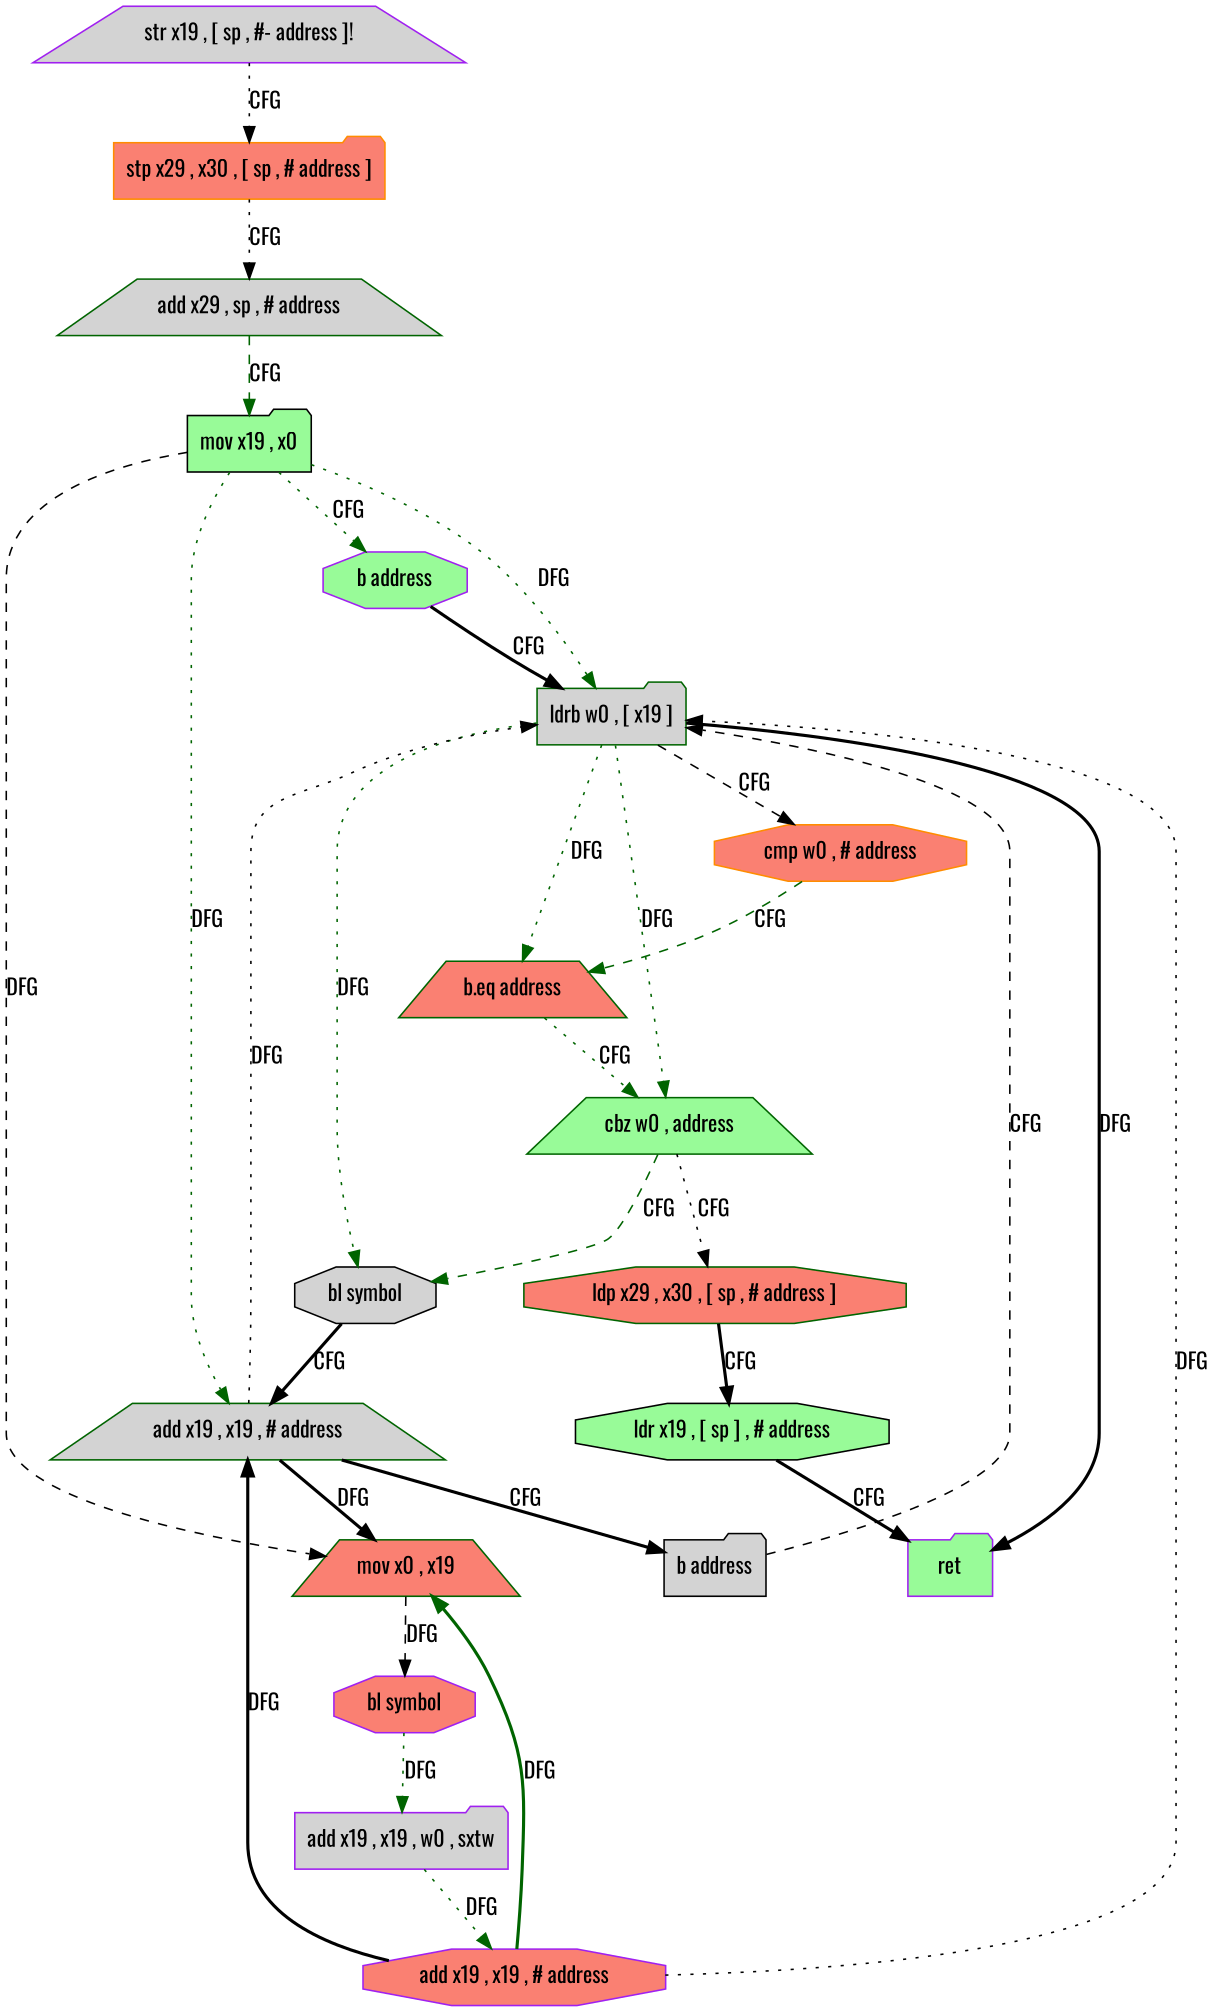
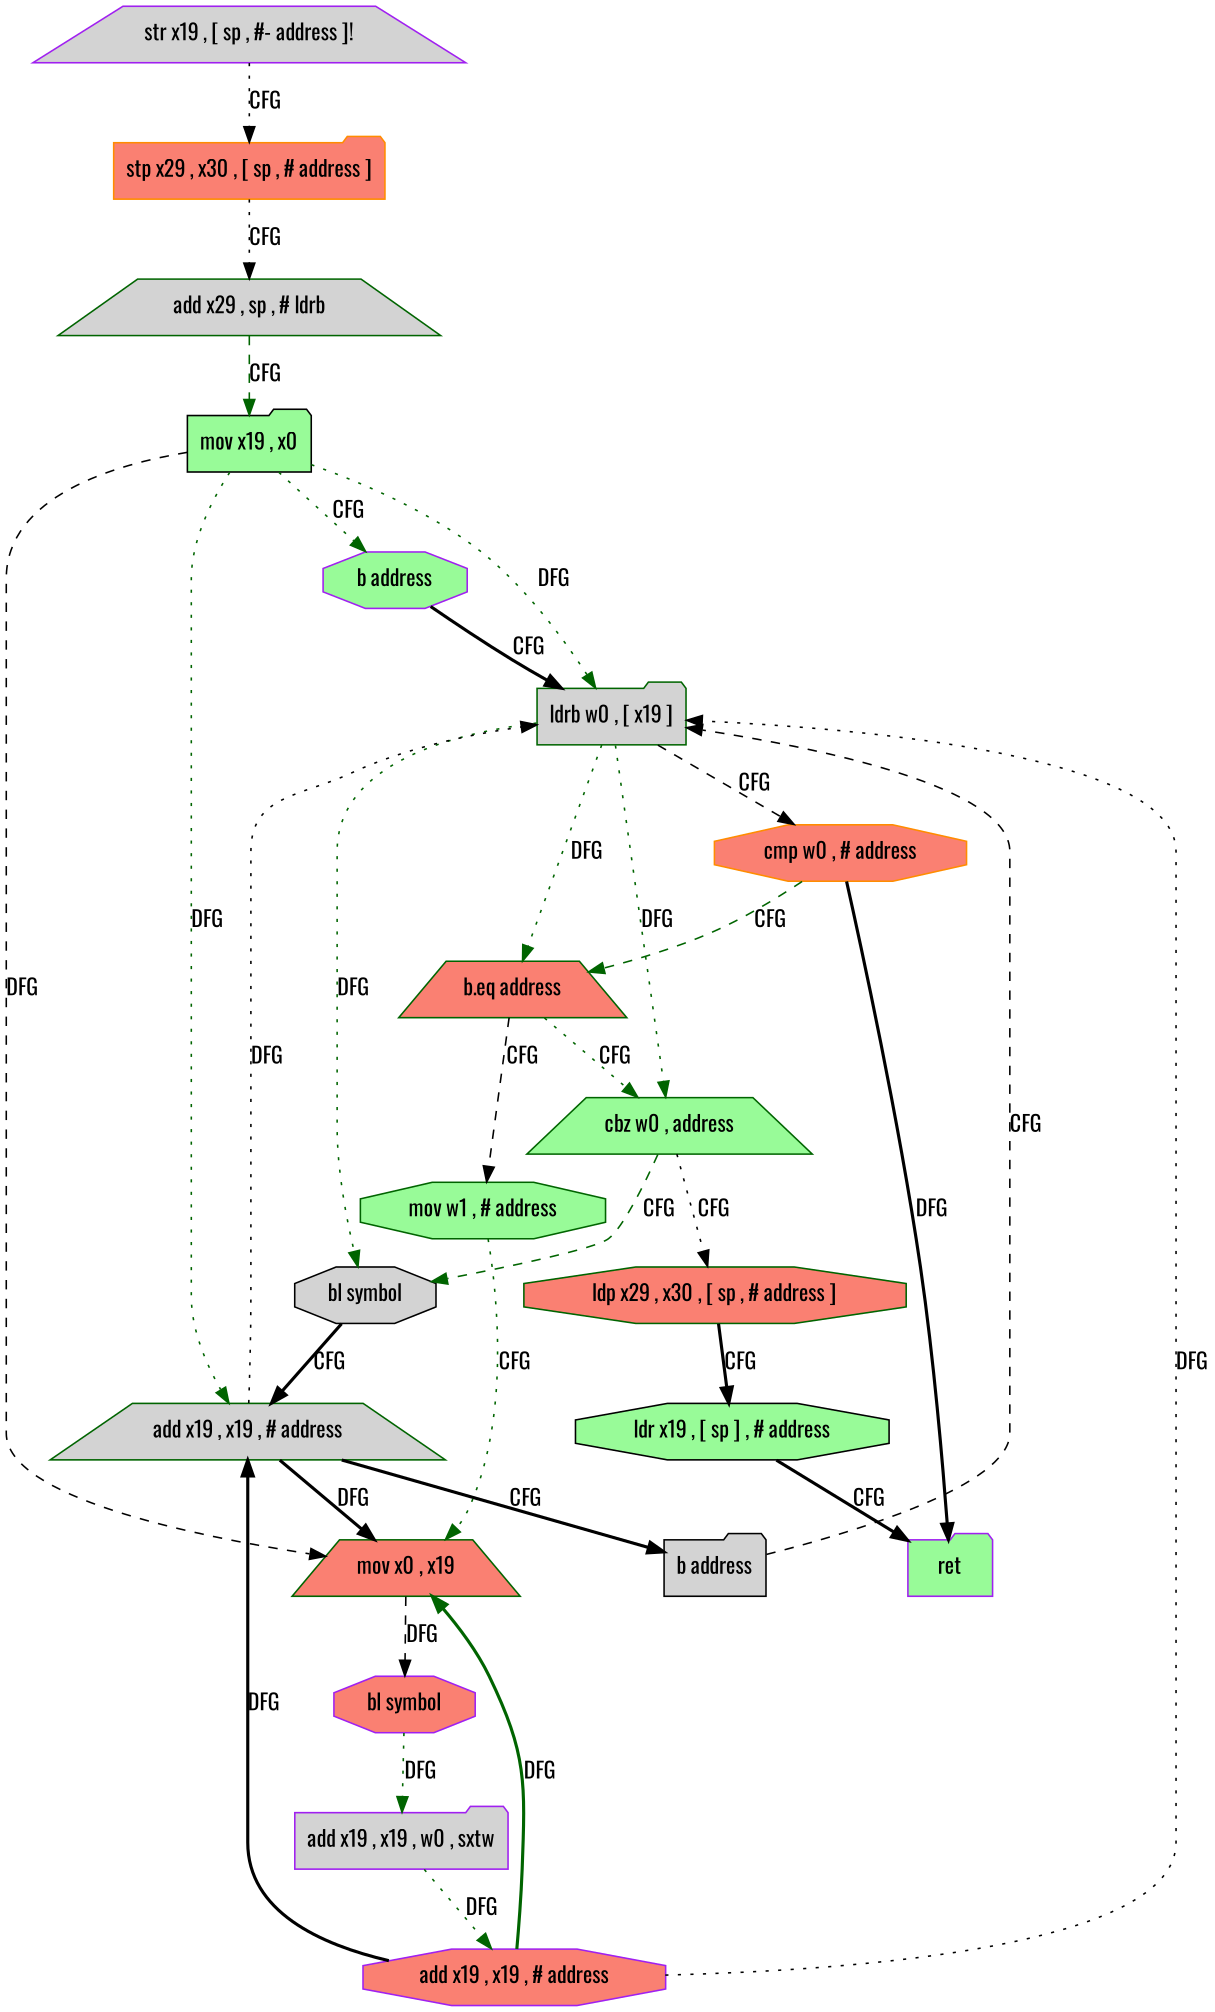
(249, 307) -> (249, 307)
(1099, 992) -> (910, 1201)
none -> (483, 1211)
